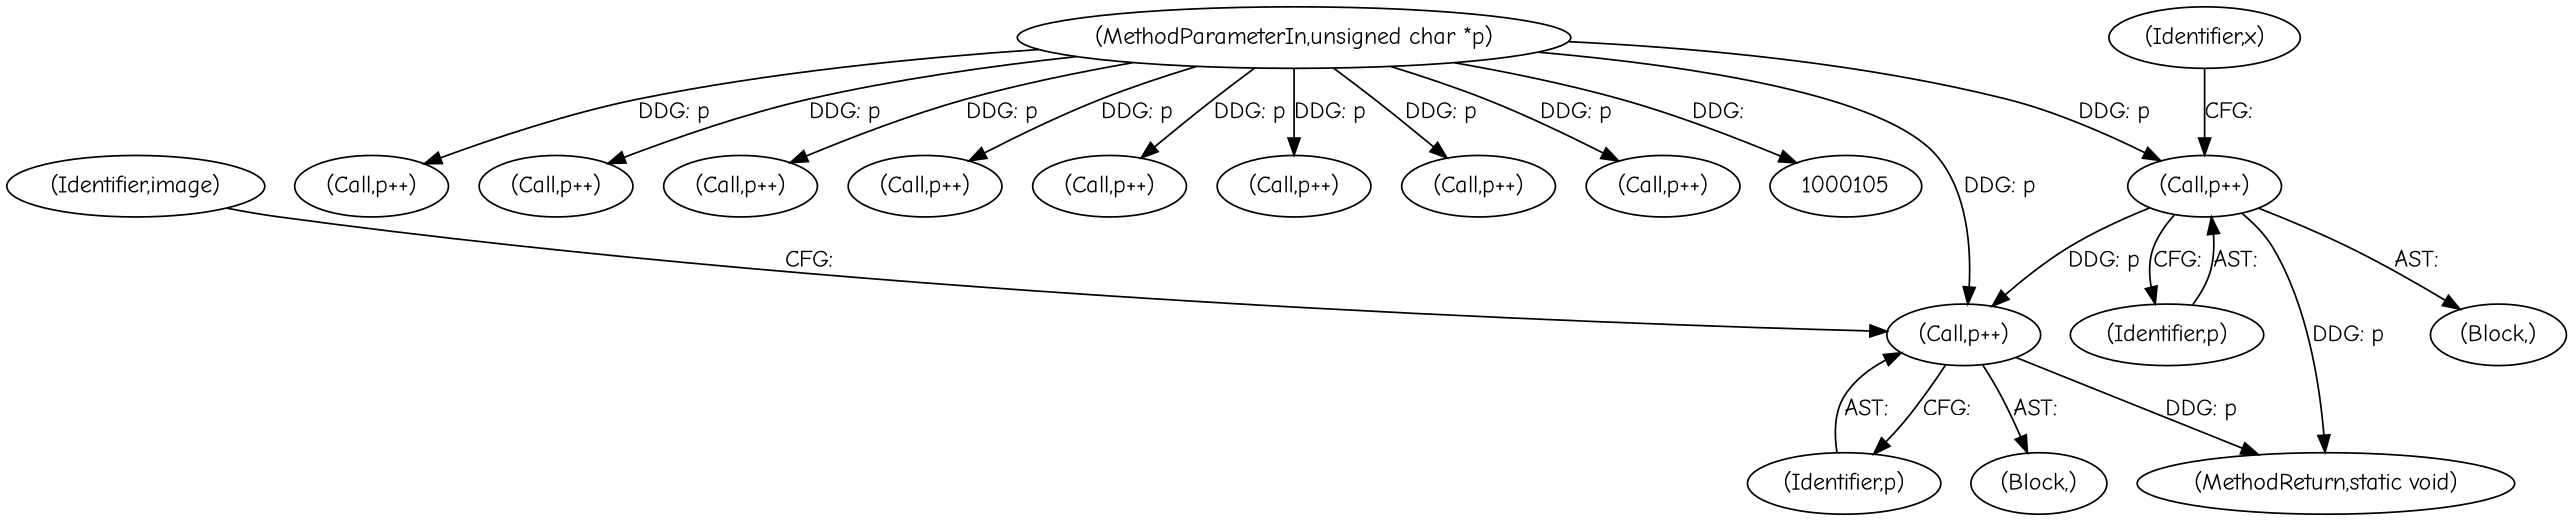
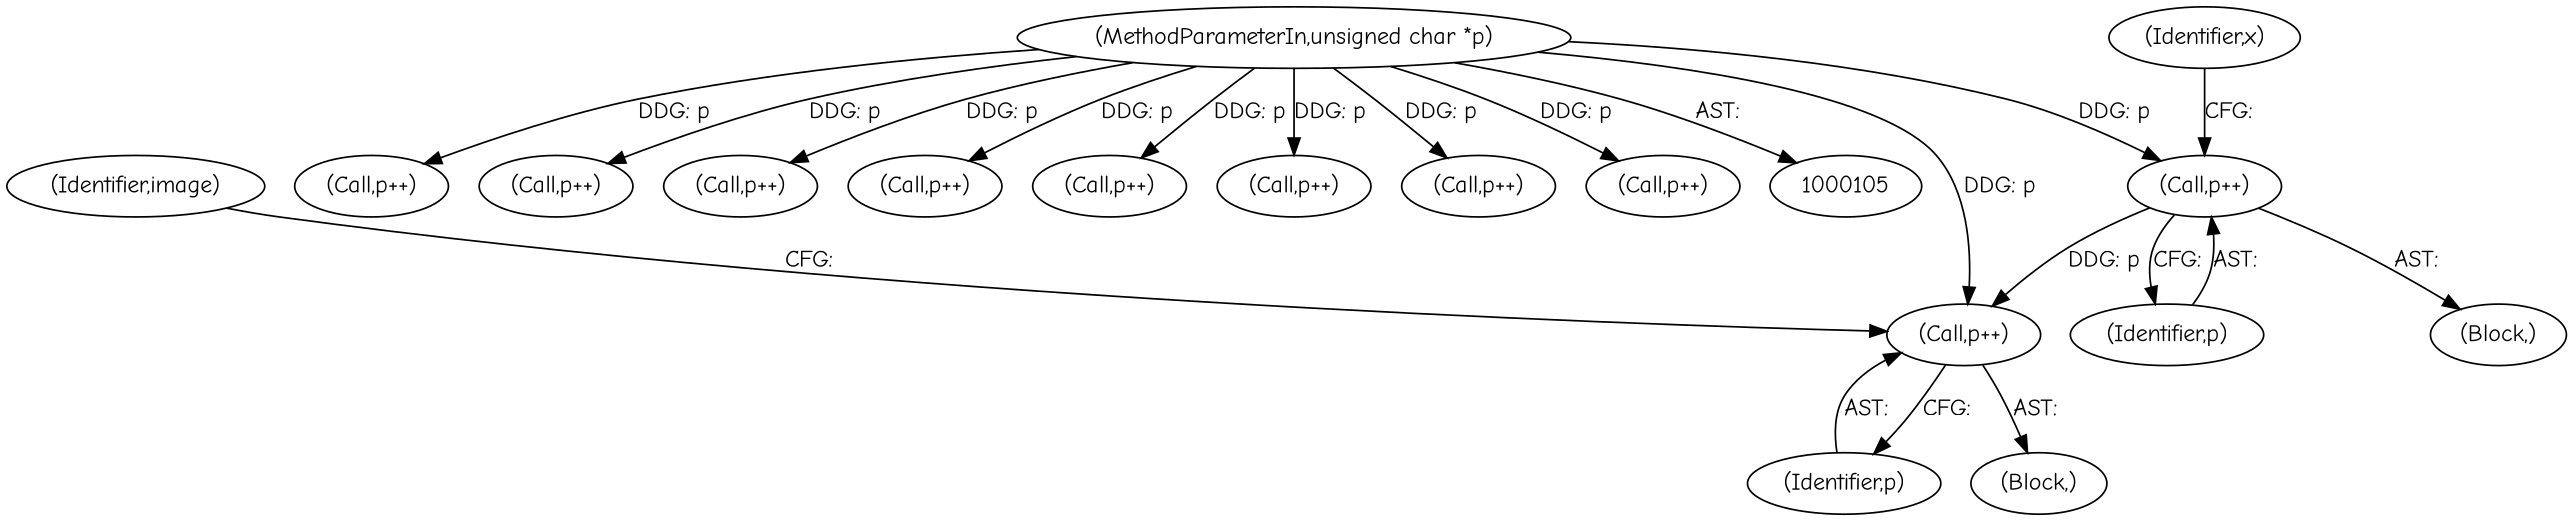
(1722, 112) -> (1722, 112)
(2326, 483) -> none
